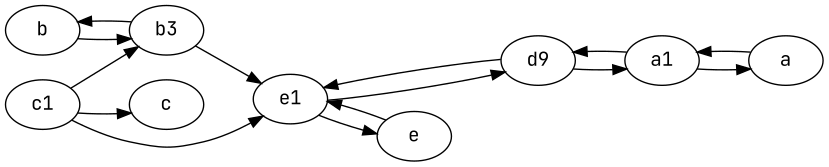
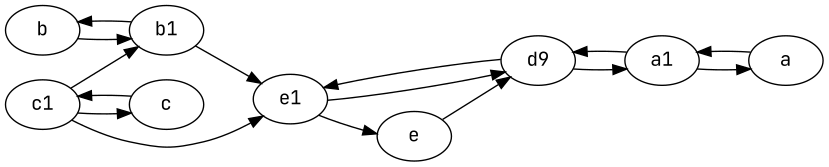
(167, 30) -> (167, 30)
none -> (111, 95)
(364, 112) -> (470, 102)
